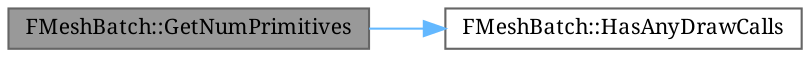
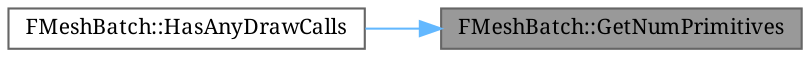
(396, 29) -> (393, 29)
